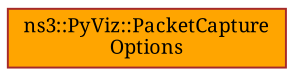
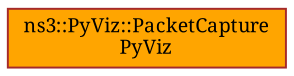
(147, 38) -> (147, 38)
